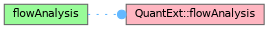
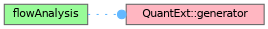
(195, 14) -> (195, 14)
